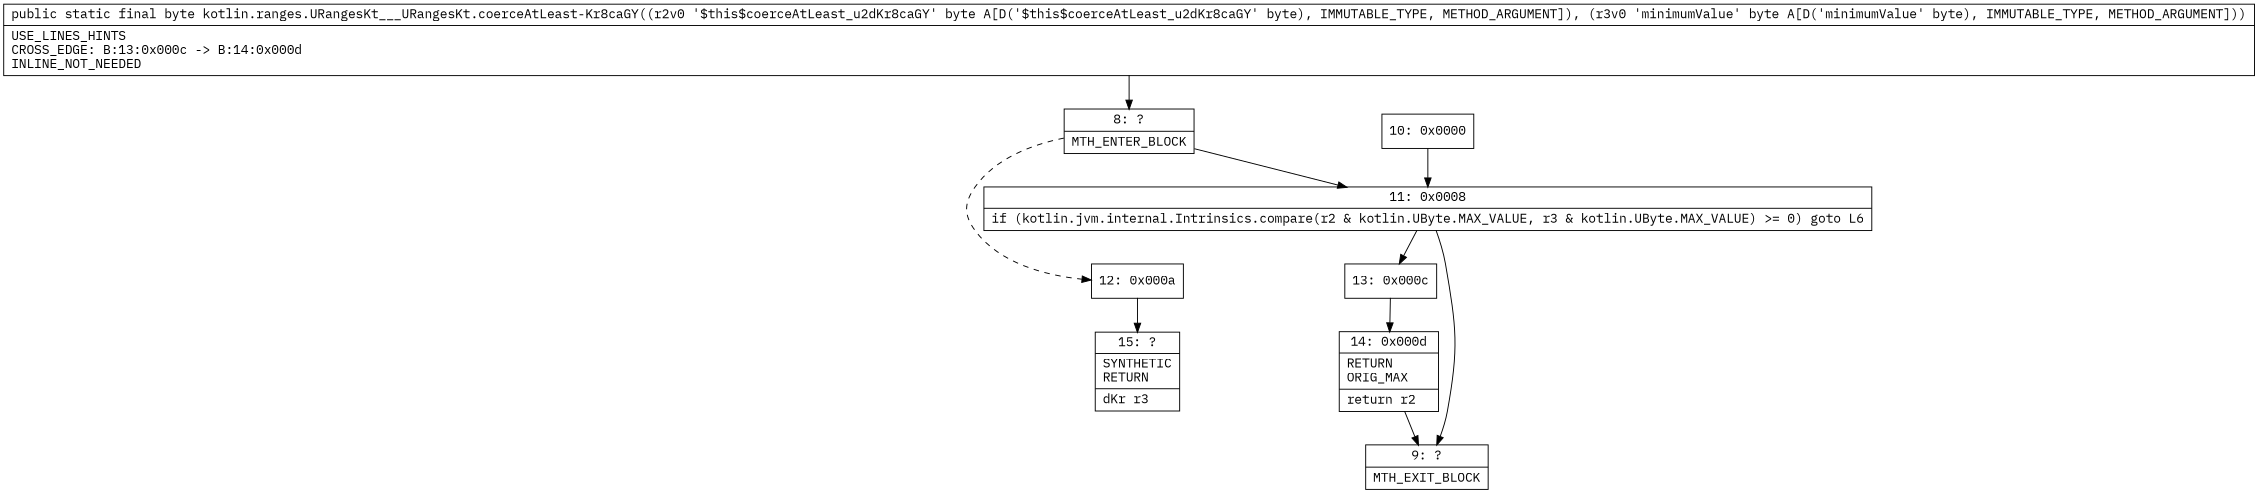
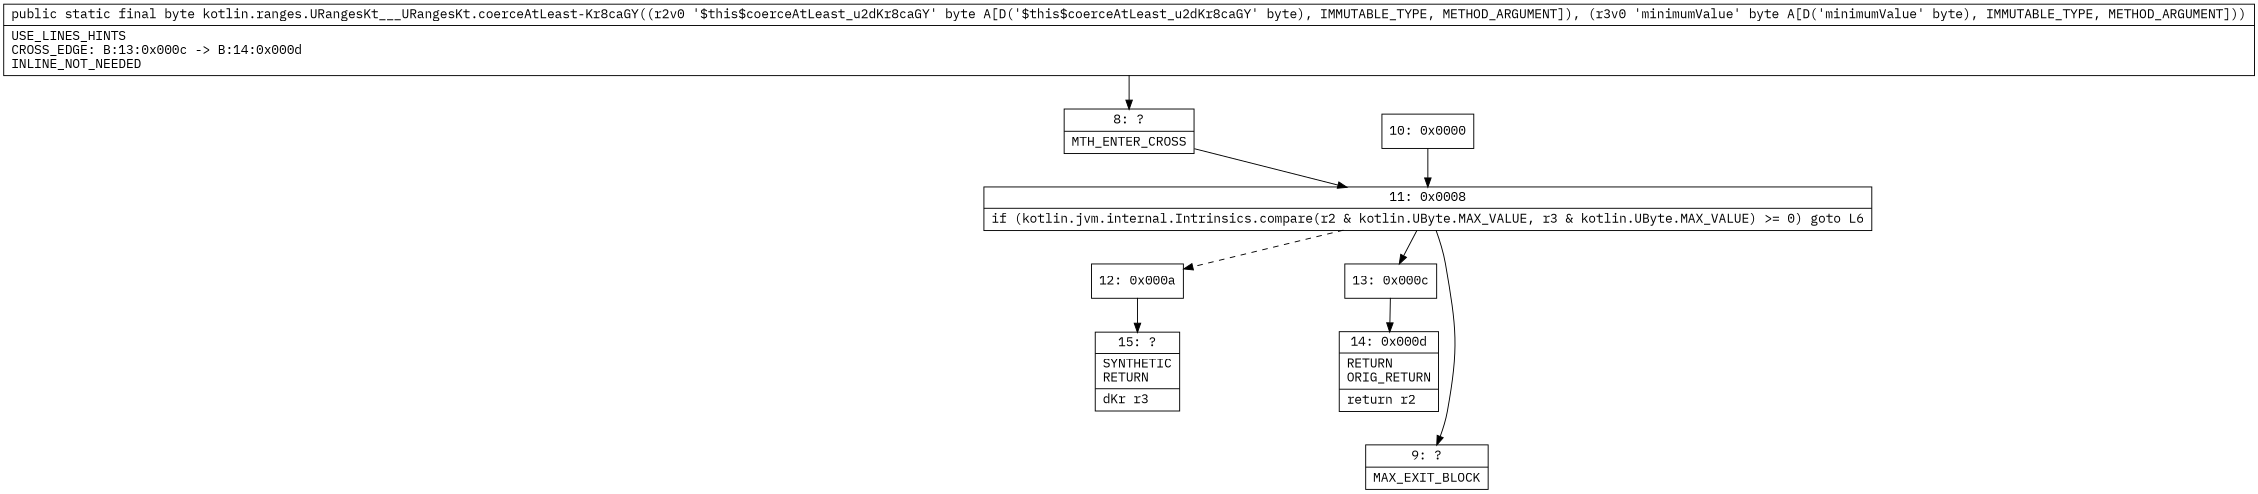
(1129, 142) -> (1129, 142)
(968, 217) -> (1268, 248)
(1378, 378) -> (1389, 378)
(1410, 424) -> none
(1427, 478) -> (1427, 478)
